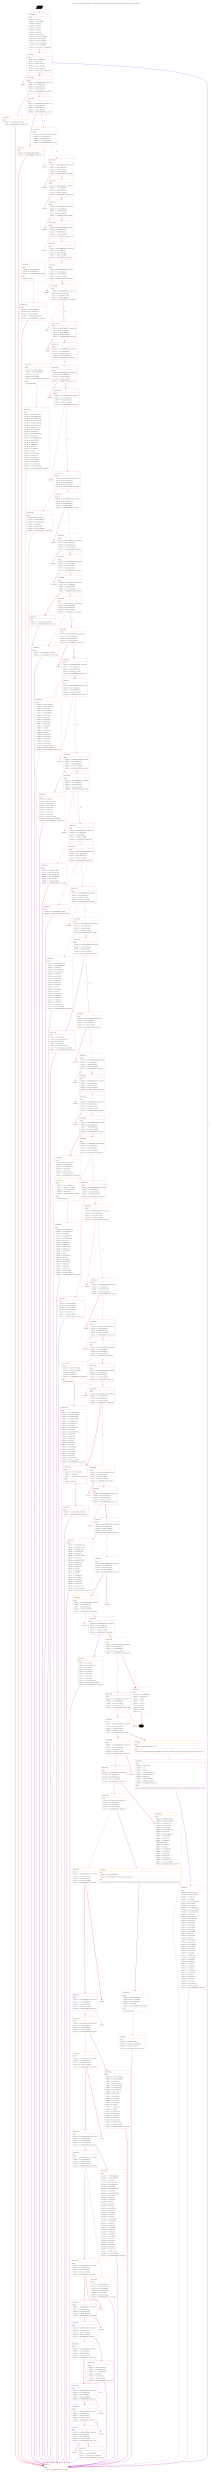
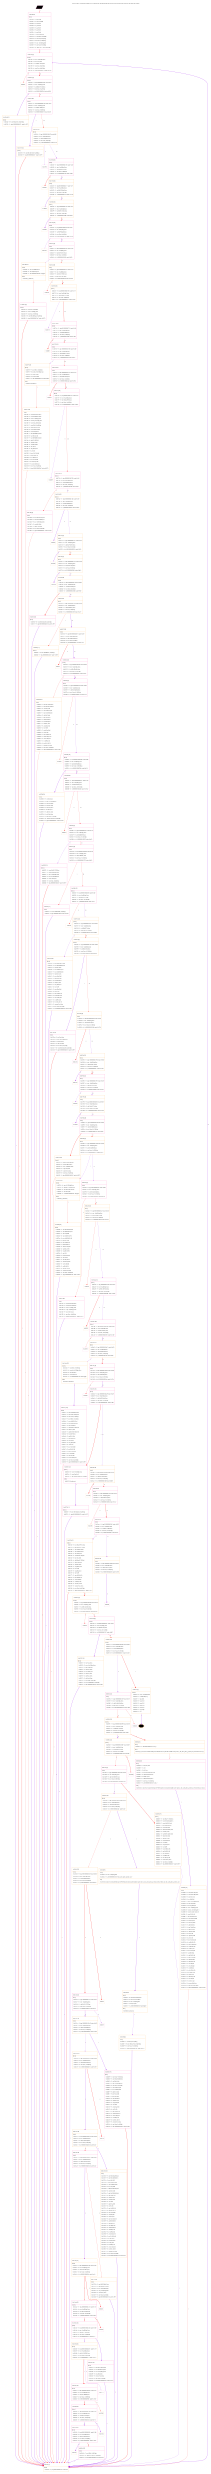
(98, 1585) -> (84, 1594)
